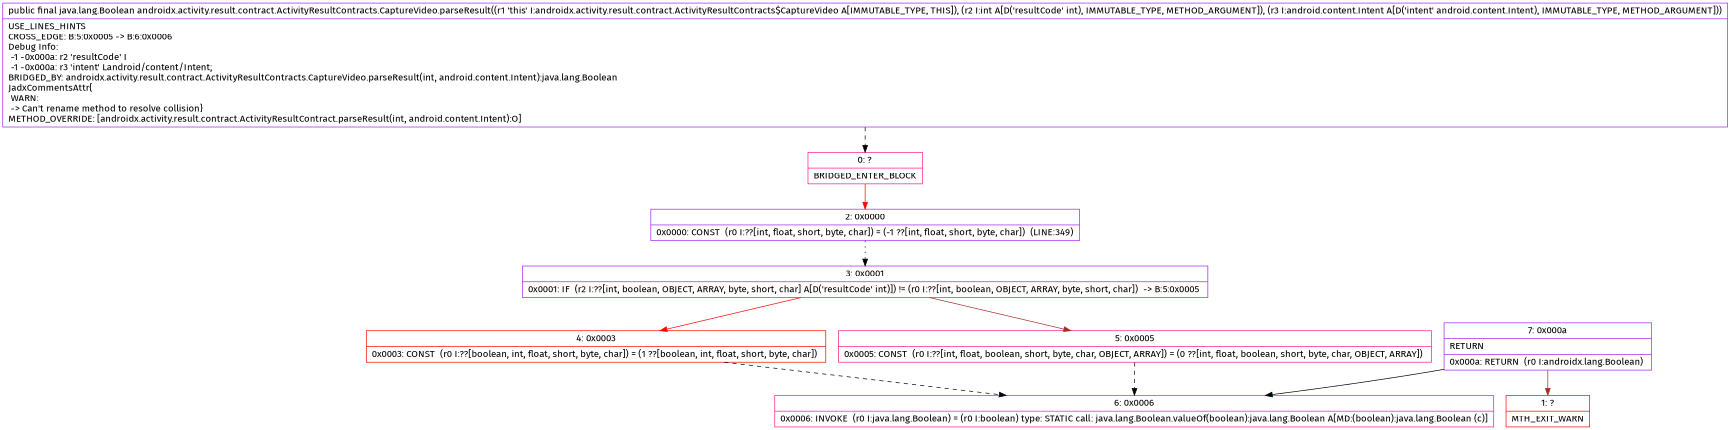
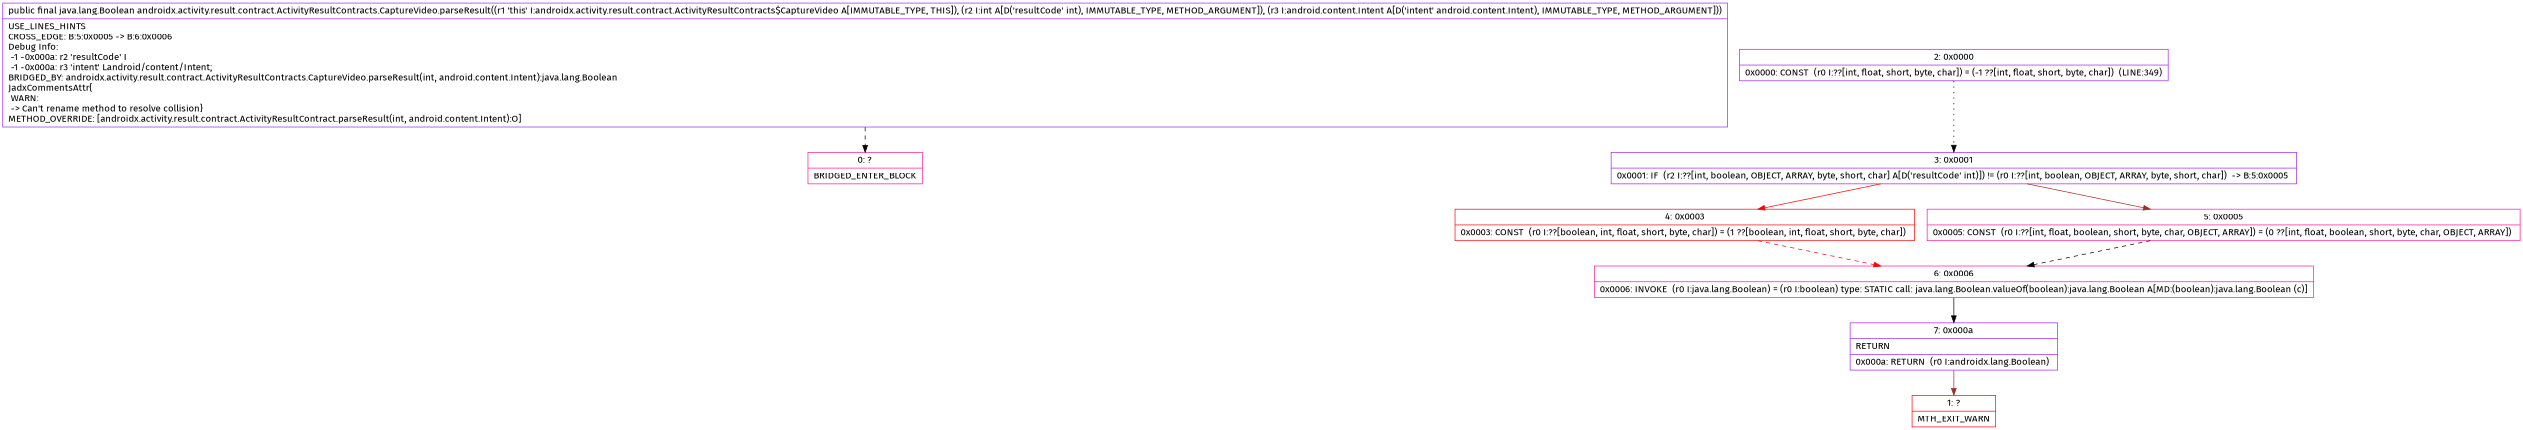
(865, 193) -> none
(862, 378) -> (1816, 253)
(1358, 383) -> (1954, 307)
